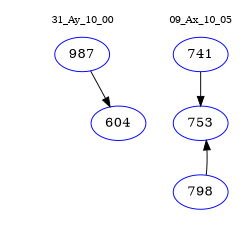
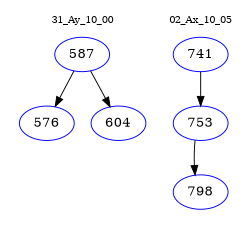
(201, 21) -> (201, 21)
(82, 54) -> (82, 54)
none -> (47, 123)
(207, 163) -> (194, 153)
